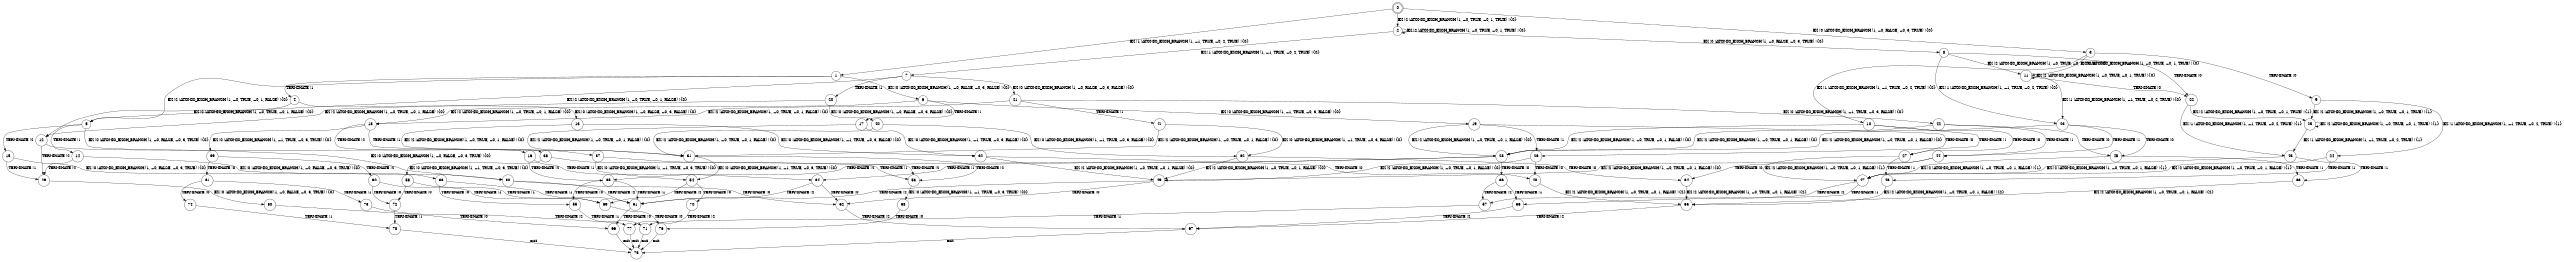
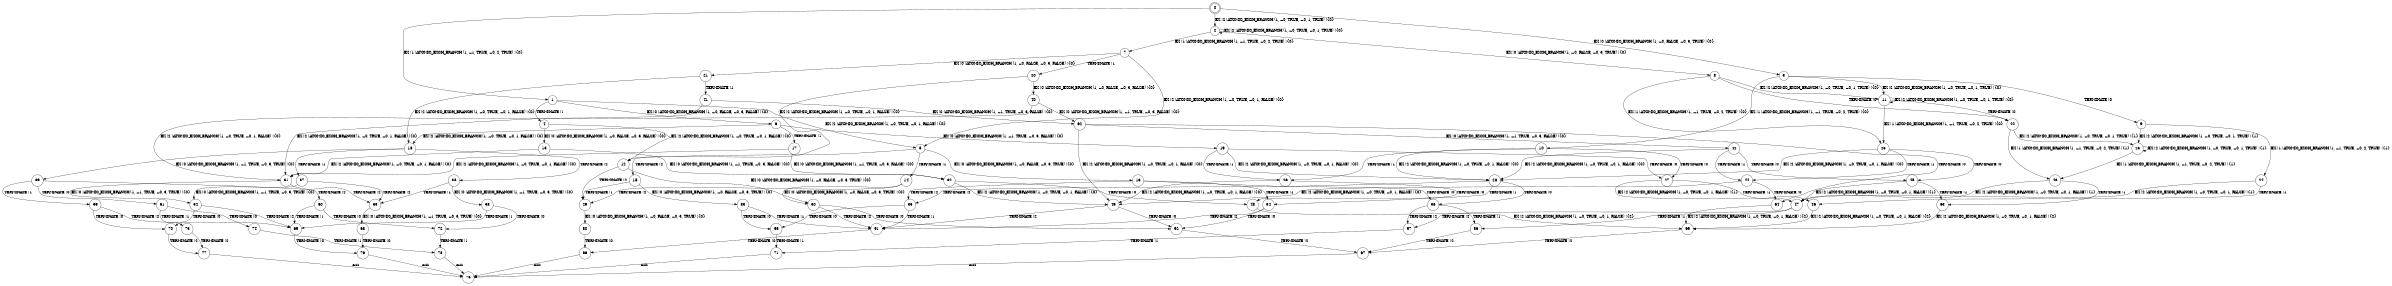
(1476, 105) -> (1406, 136)
none -> (1331, 187)
none -> (95, 205)
